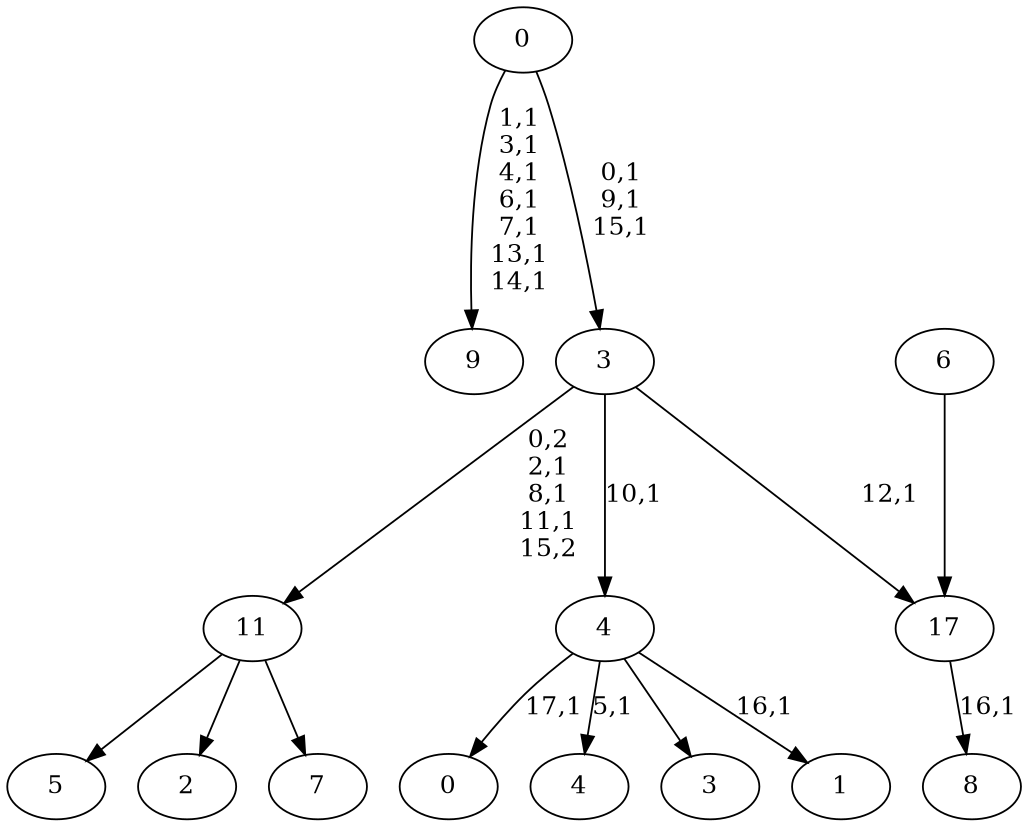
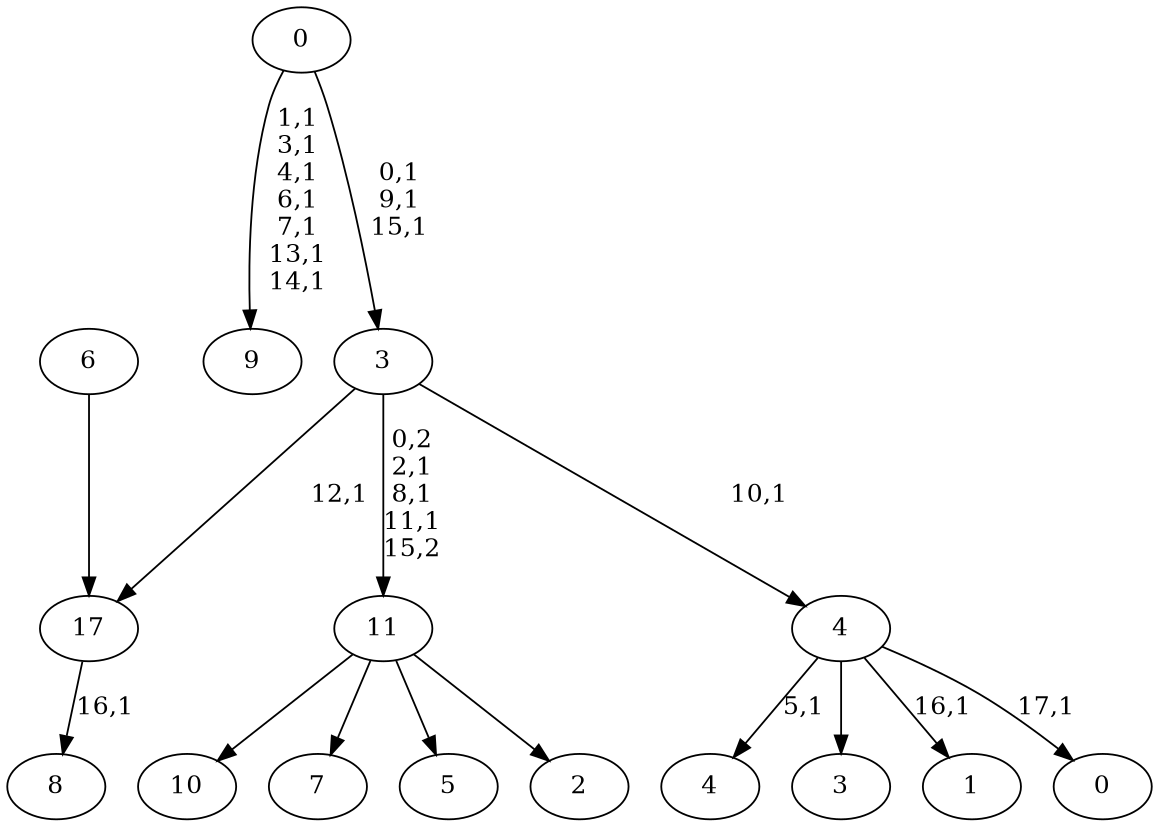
none -> (187, 787)
